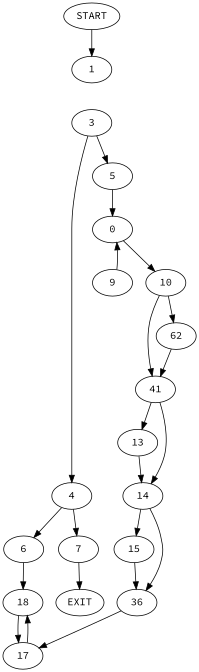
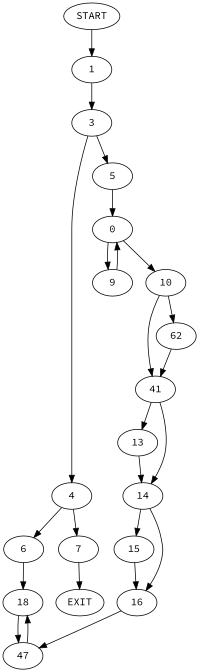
none -> (92, 93)
none -> (108, 252)
(137, 603) -> (137, 603)
(23, 656) -> (23, 656)
